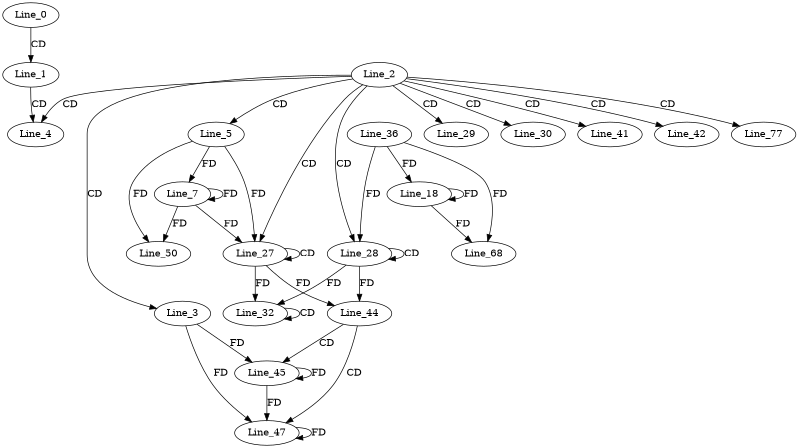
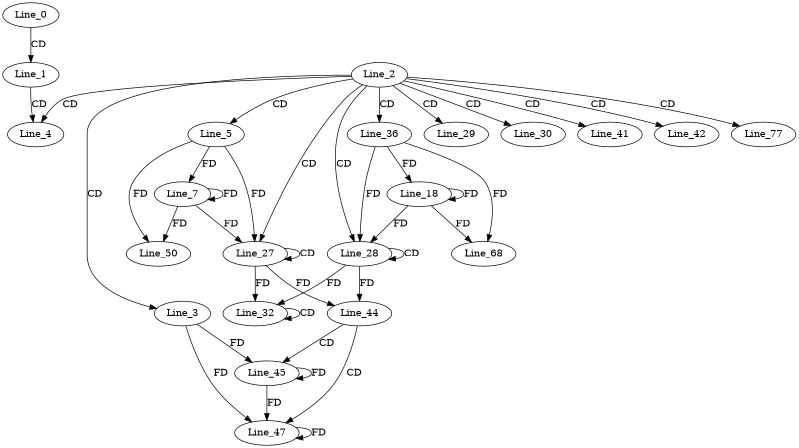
none -> (379, 101)
none -> (392, 222)
